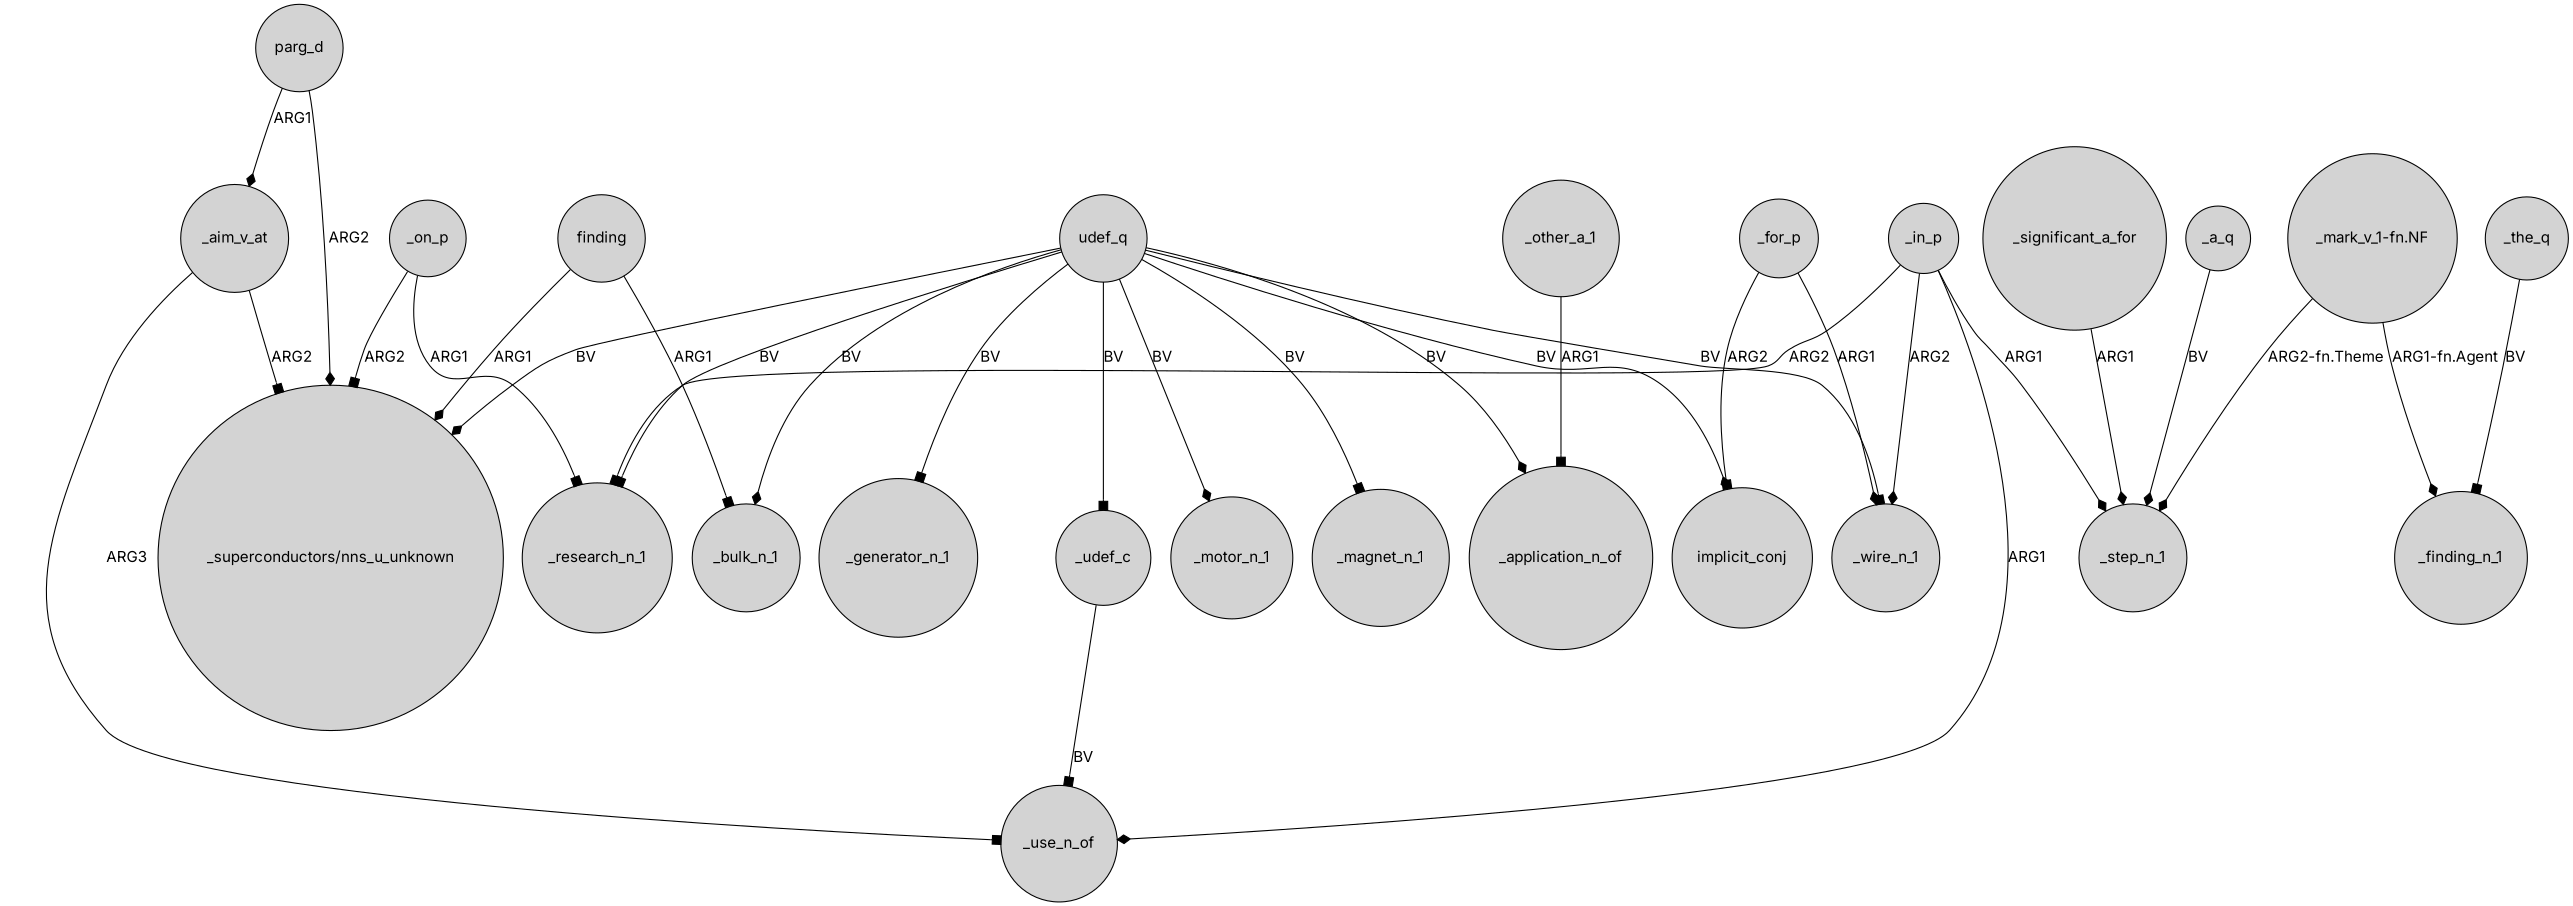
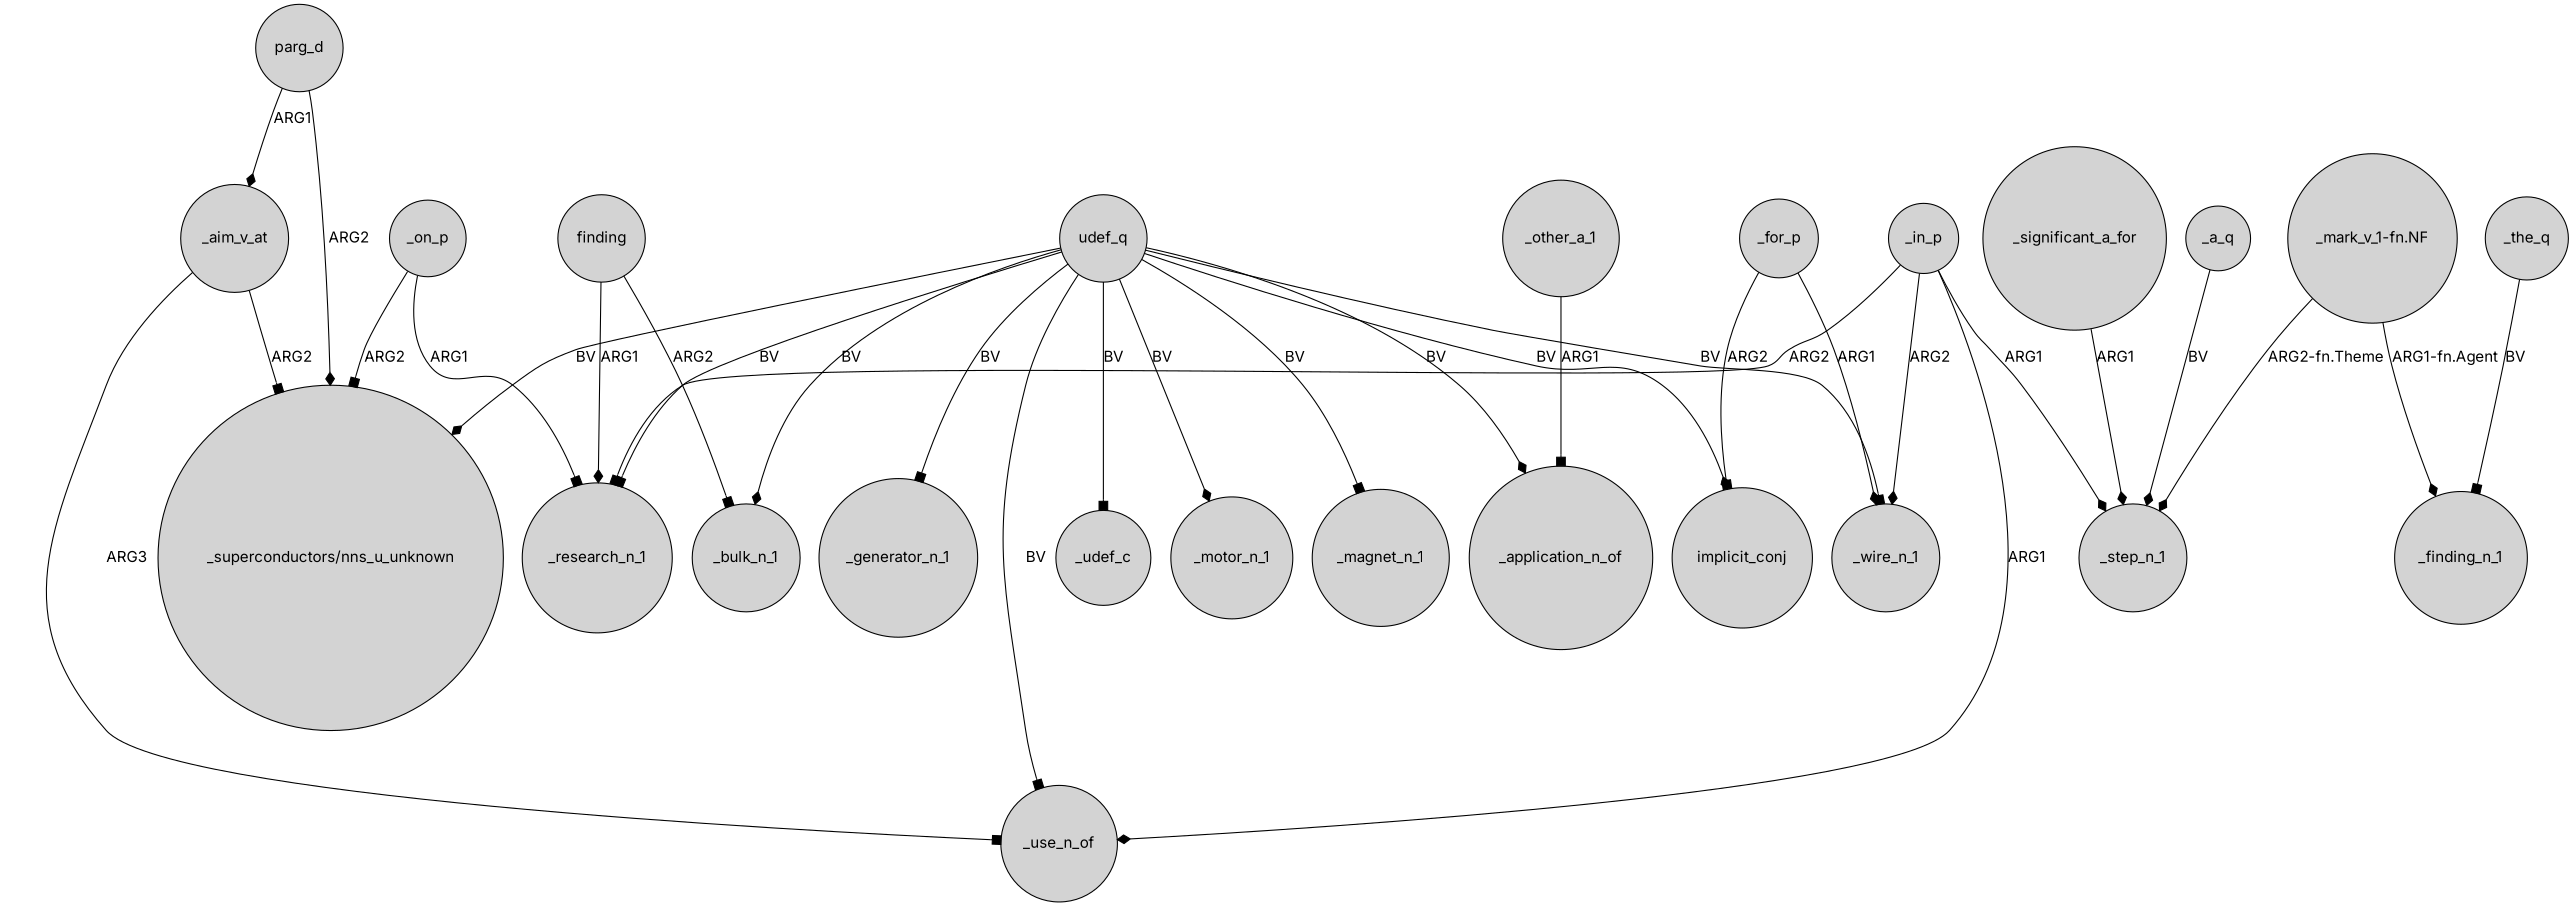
(505, 338) -> (600, 376)
(693, 358) -> (693, 358)
(1083, 690) -> (1003, 520)
